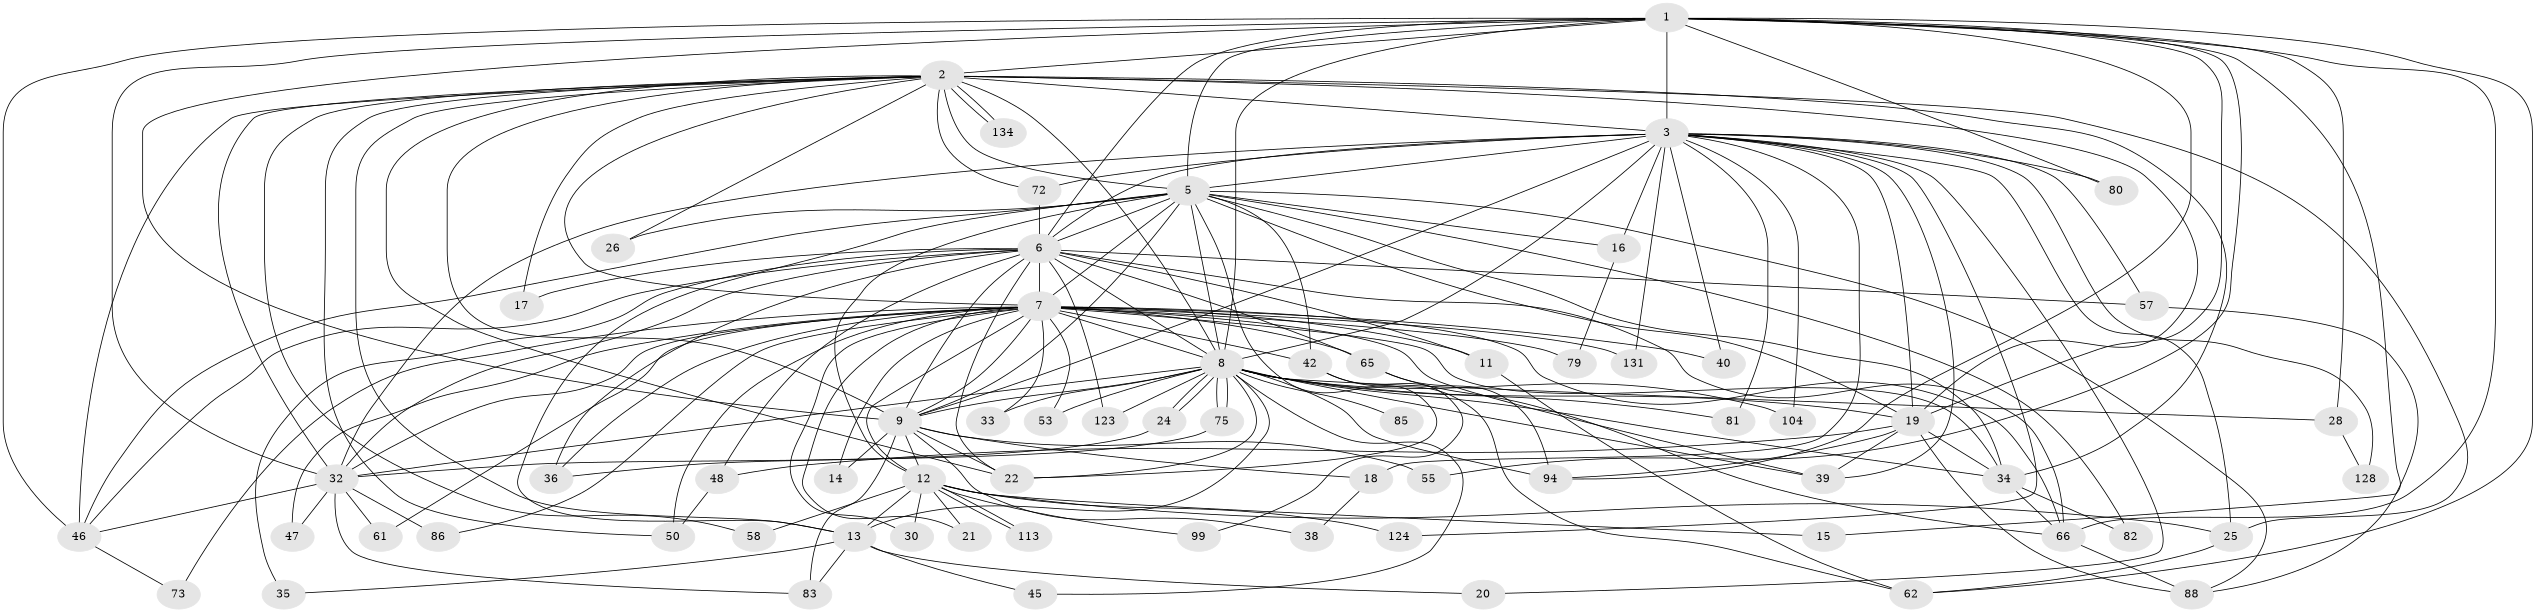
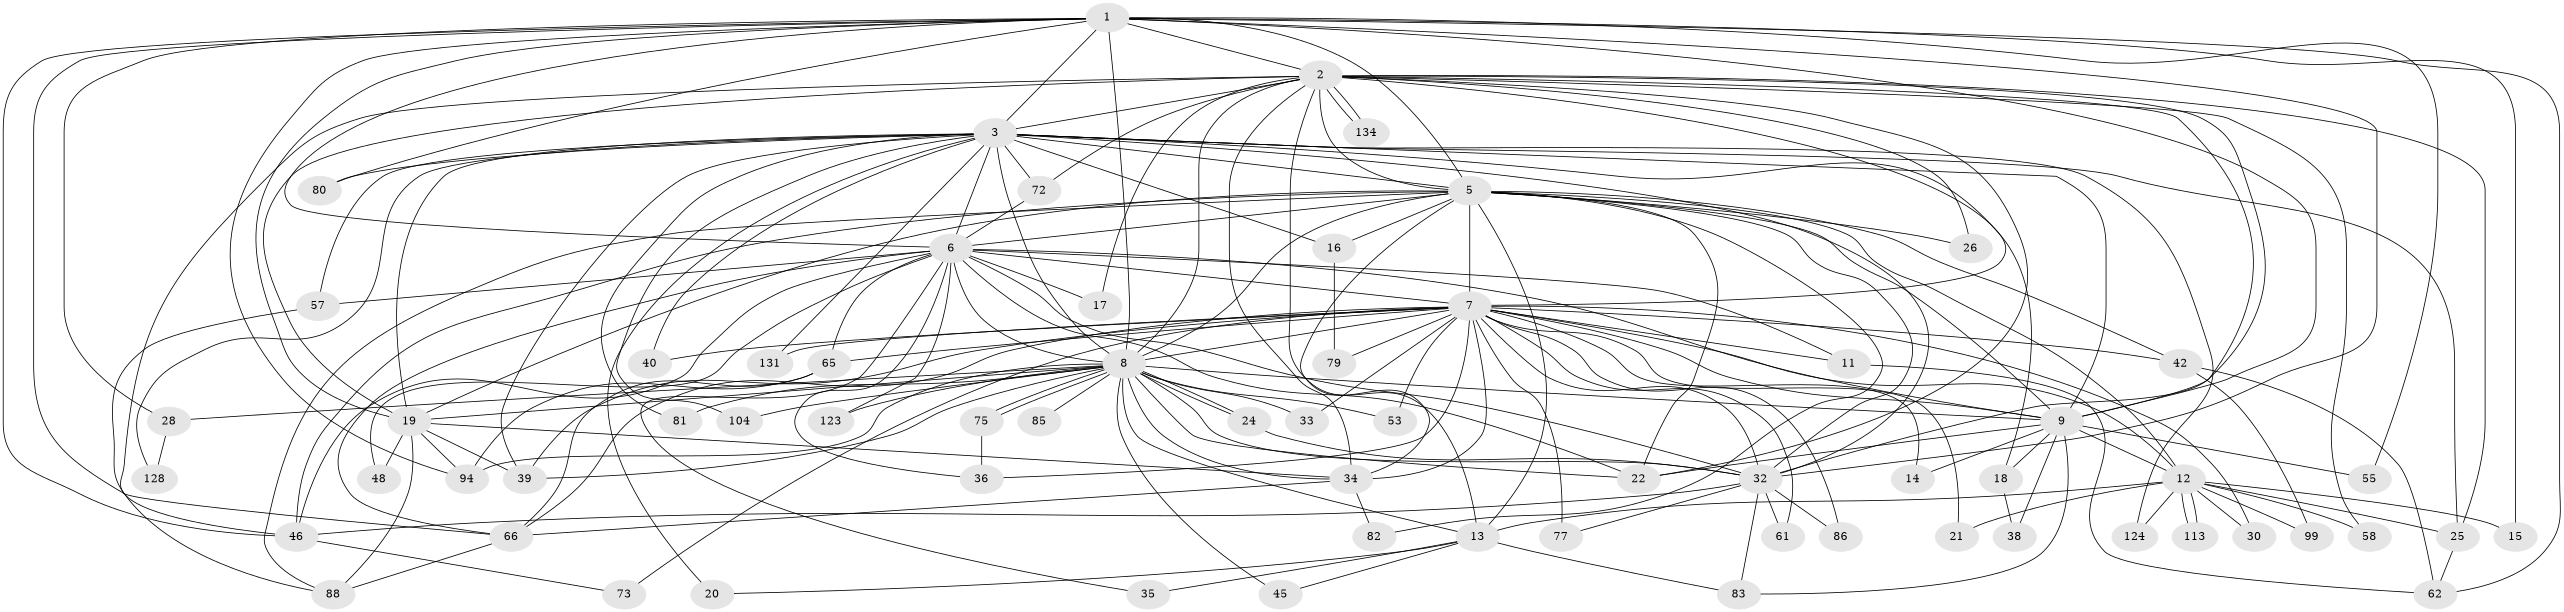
none -> (1811, 259)
(293, 537) -> (1561, 537)
(673, 537) -> none
